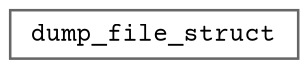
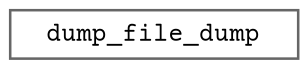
(154, 34) -> (154, 34)
